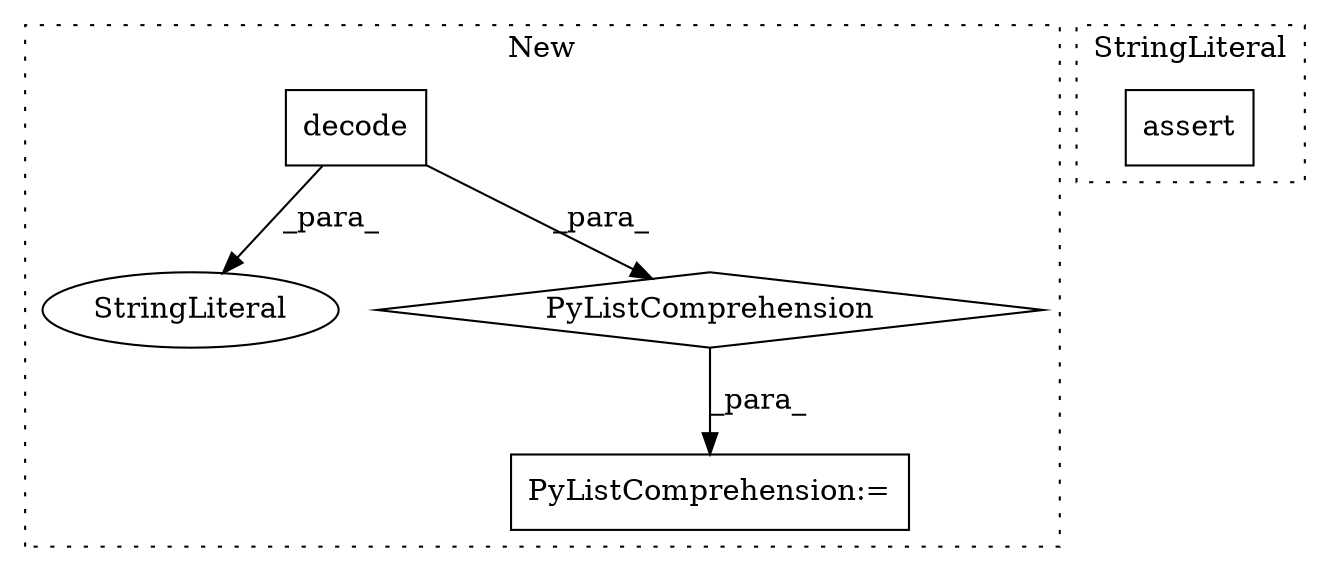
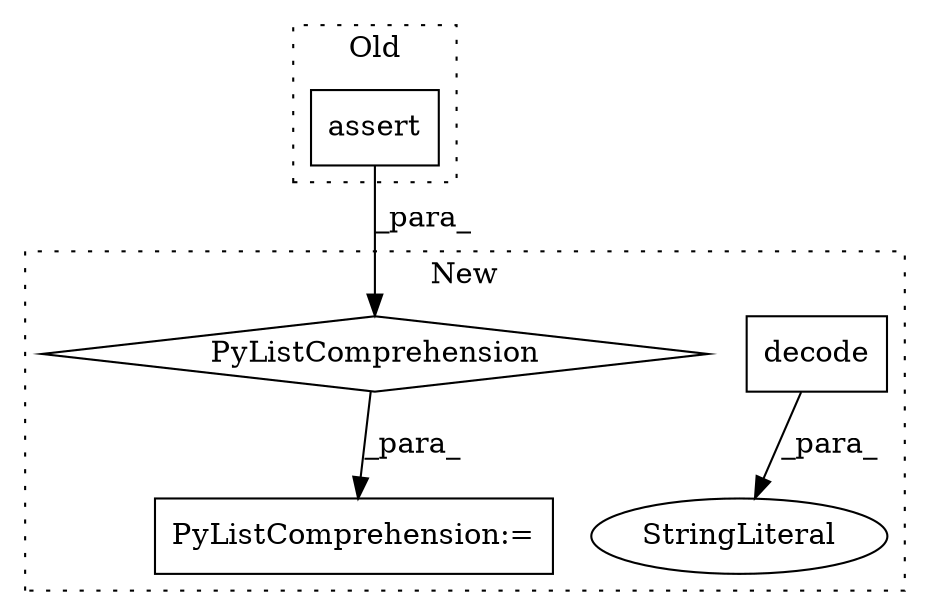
(1191, 49) -> (375, 49)
(530, 217) -> (375, 230)
